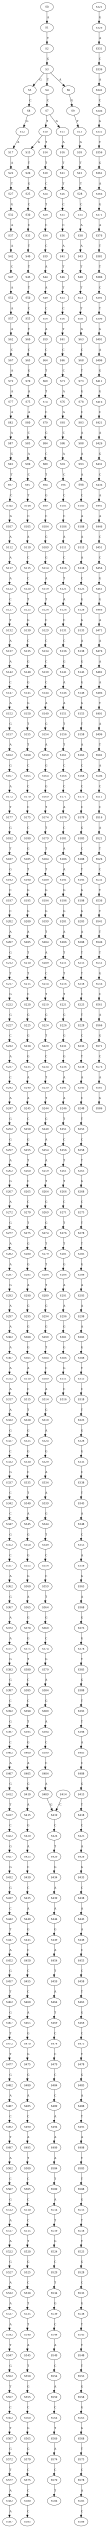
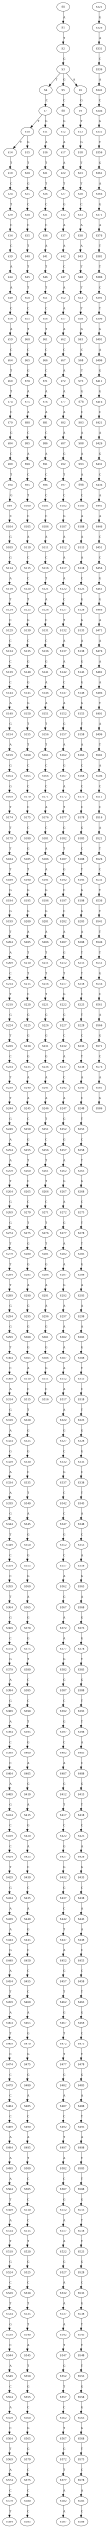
(49, 1804) -> (9, 1803)
